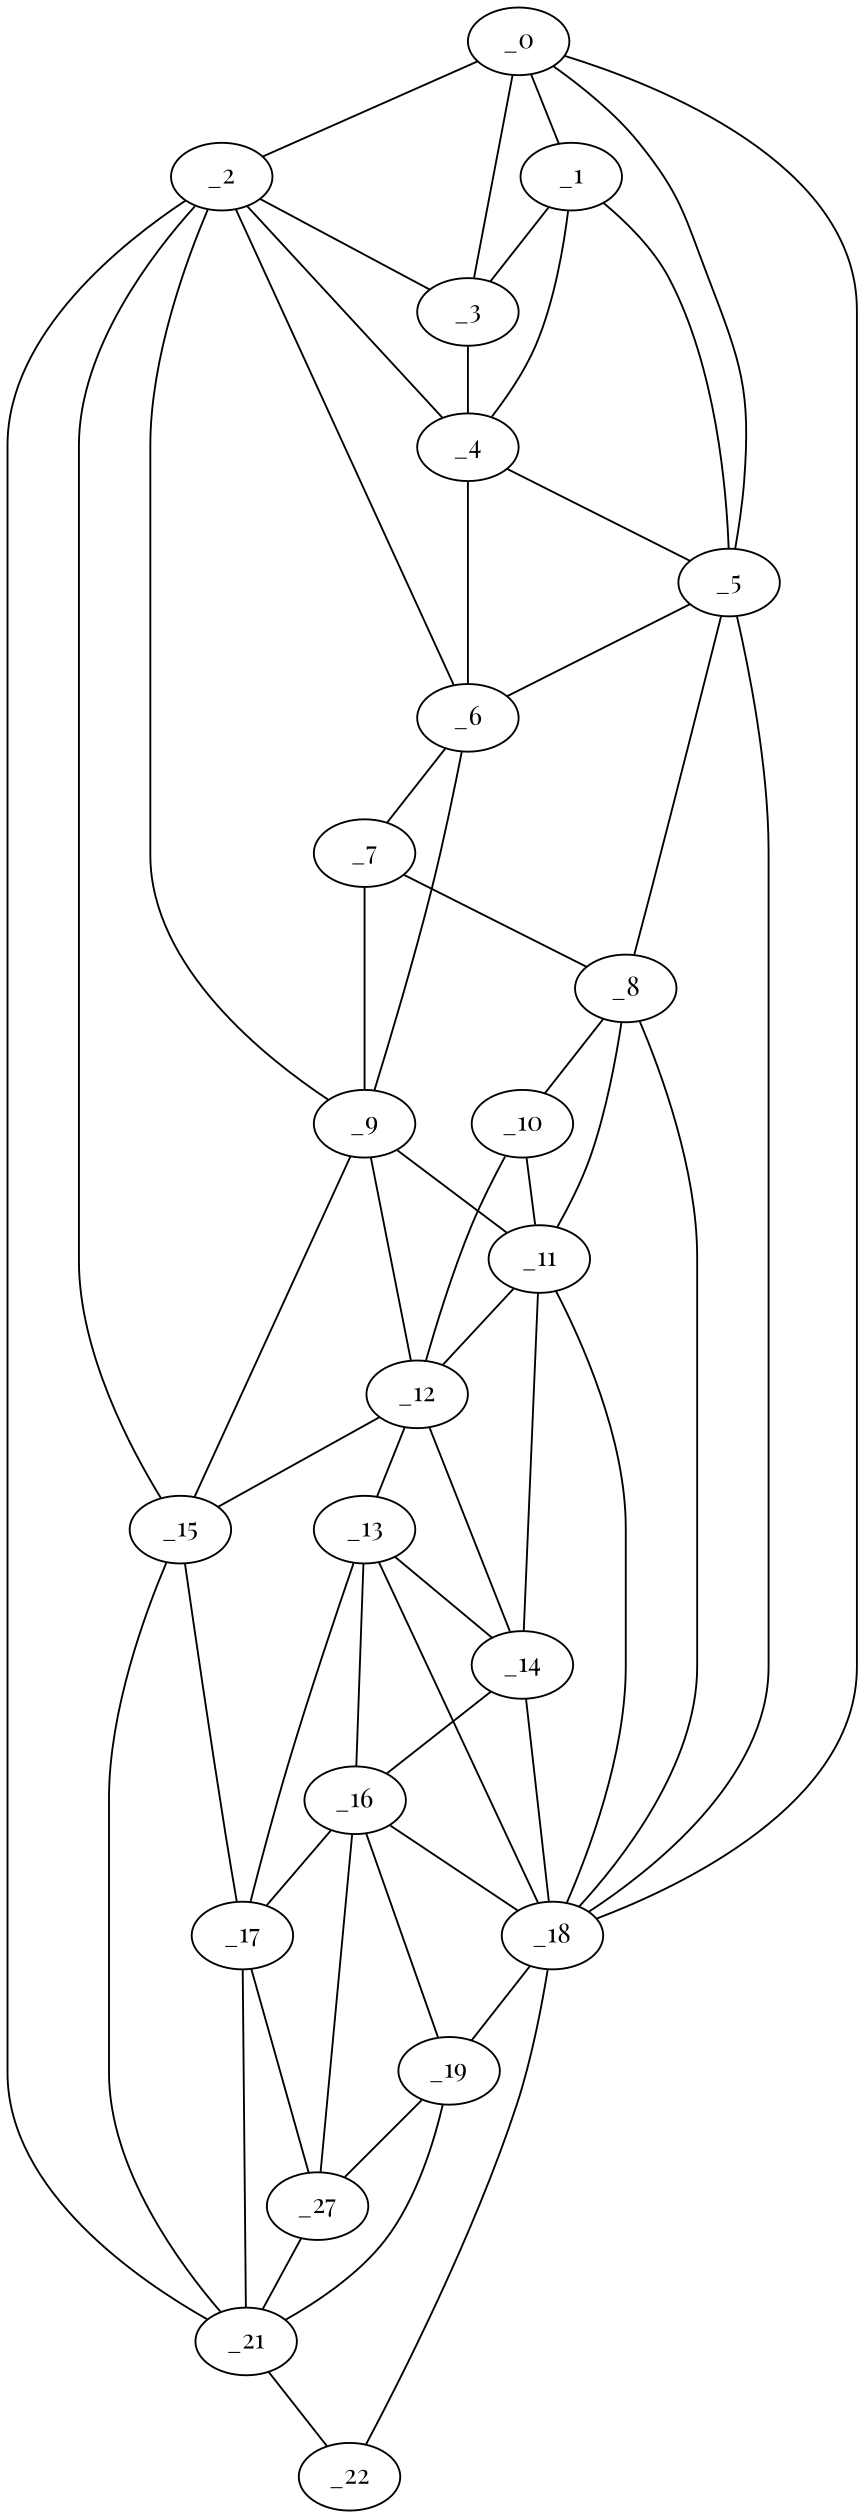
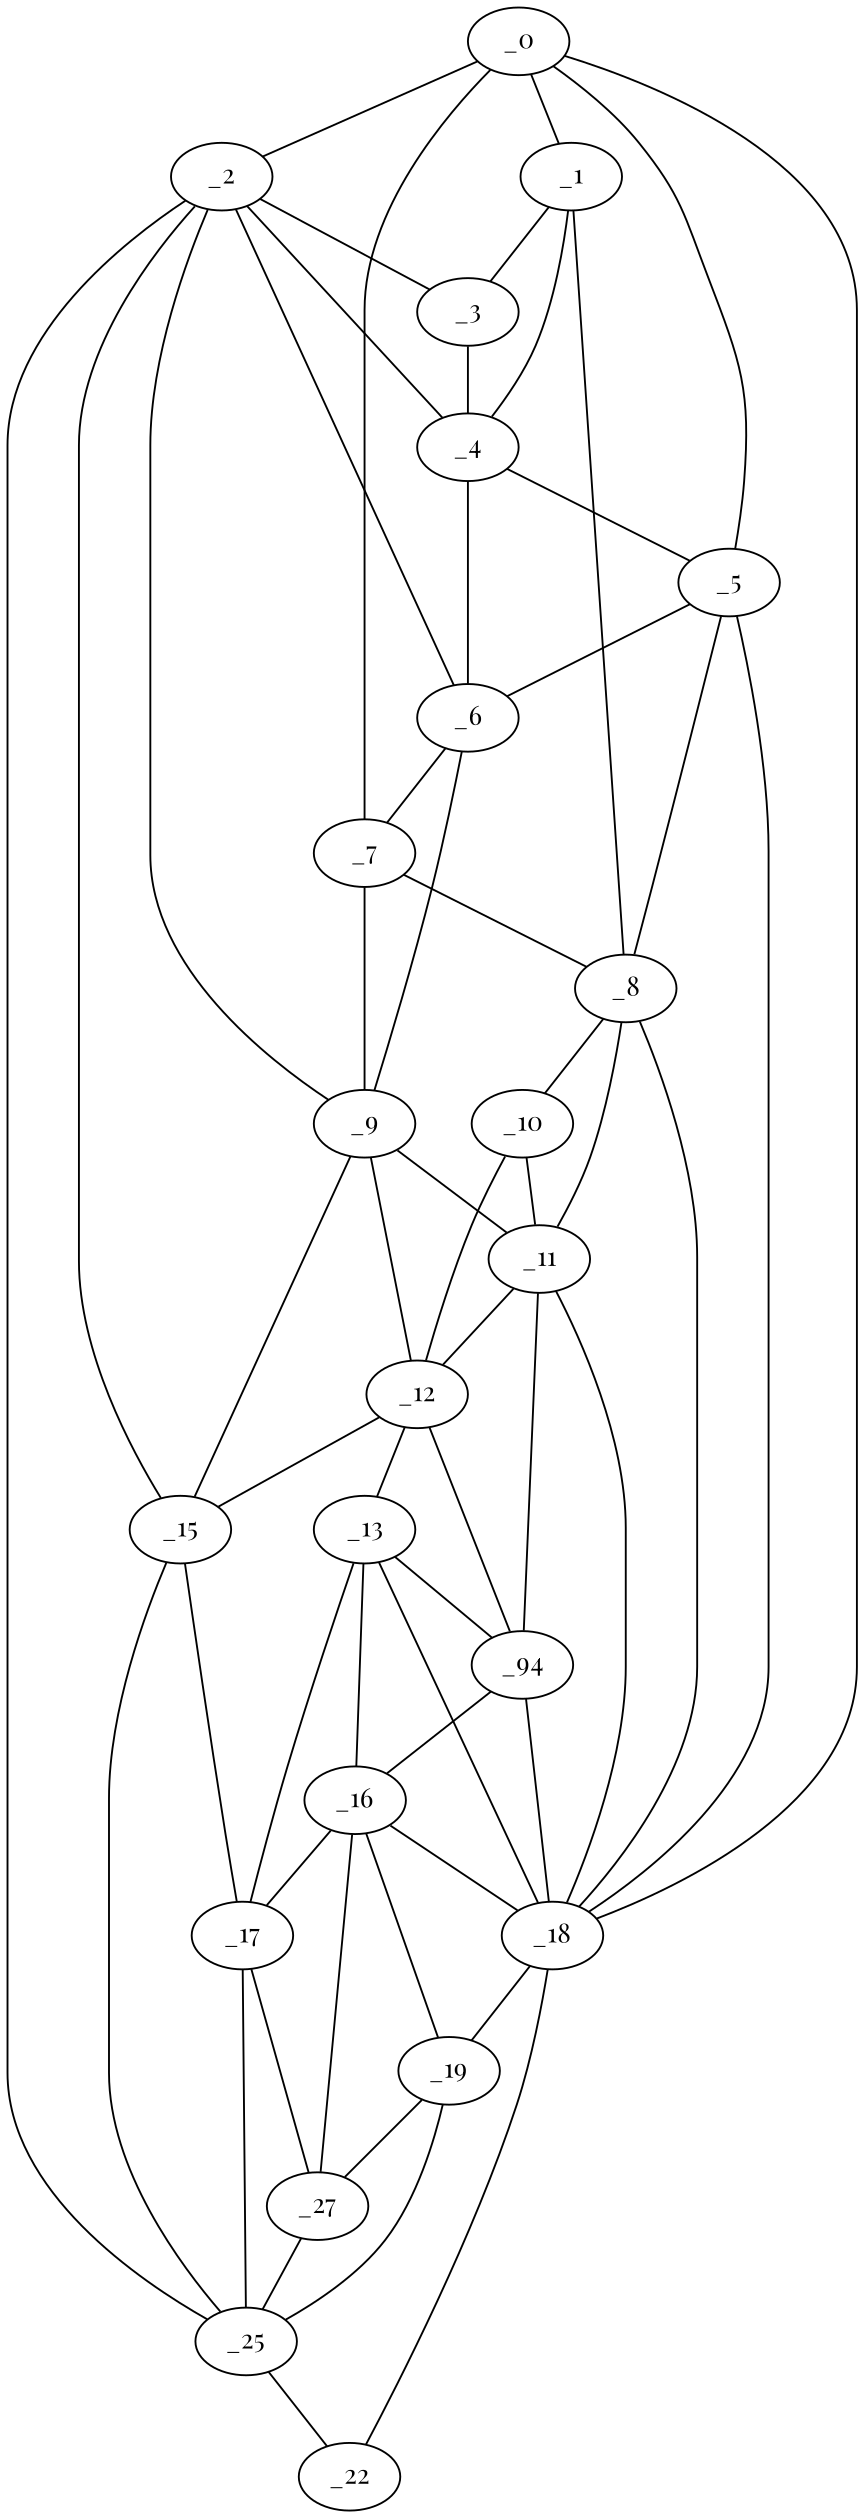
(493, 177) -> (365, 426)
(701, 361) -> (599, 582)
(522, 1665) -> (522, 1665)
(246, 2341) -> (246, 2341)
